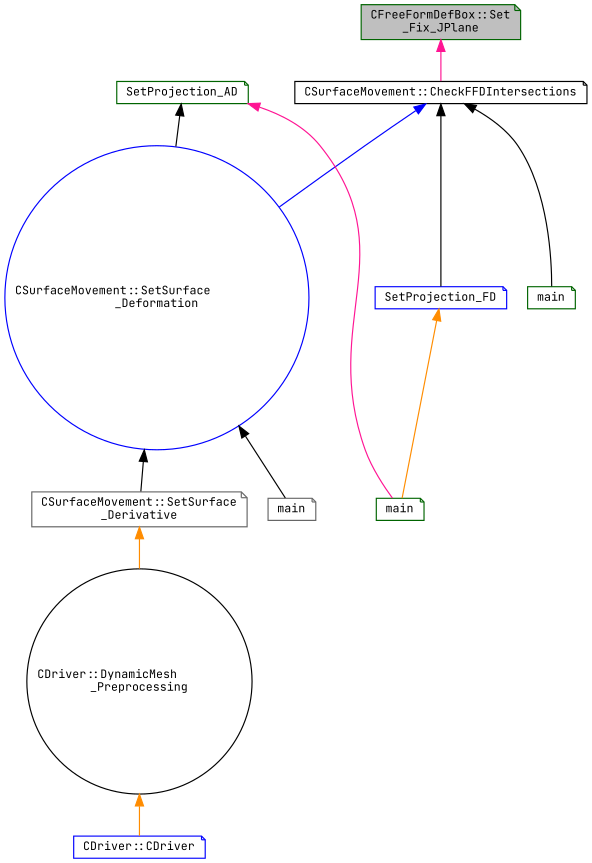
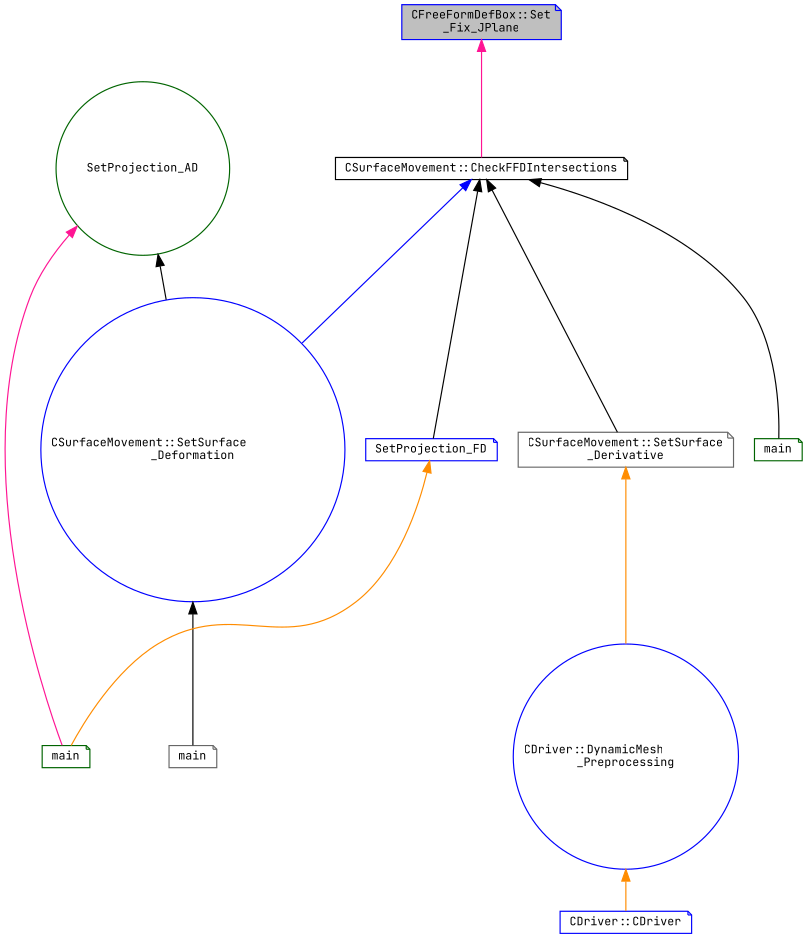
(441, 22) -> (482, 22)
(183, 93) -> (143, 169)
(142, 476) -> (555, 311)
(139, 681) -> (626, 757)
